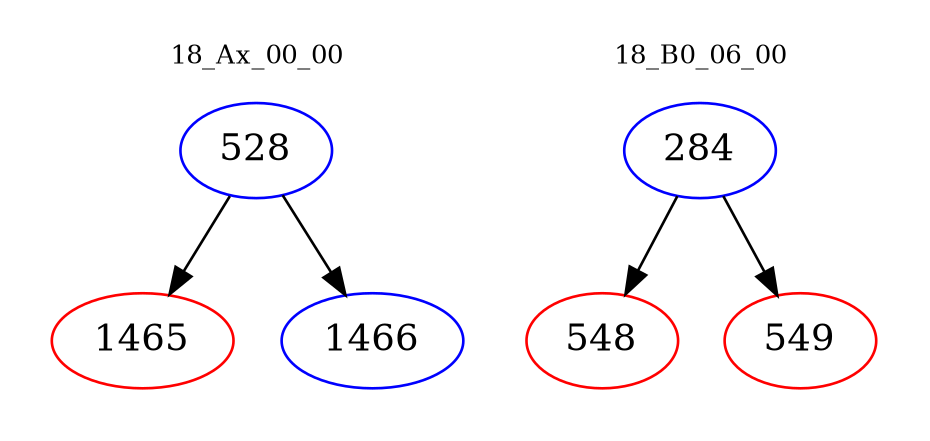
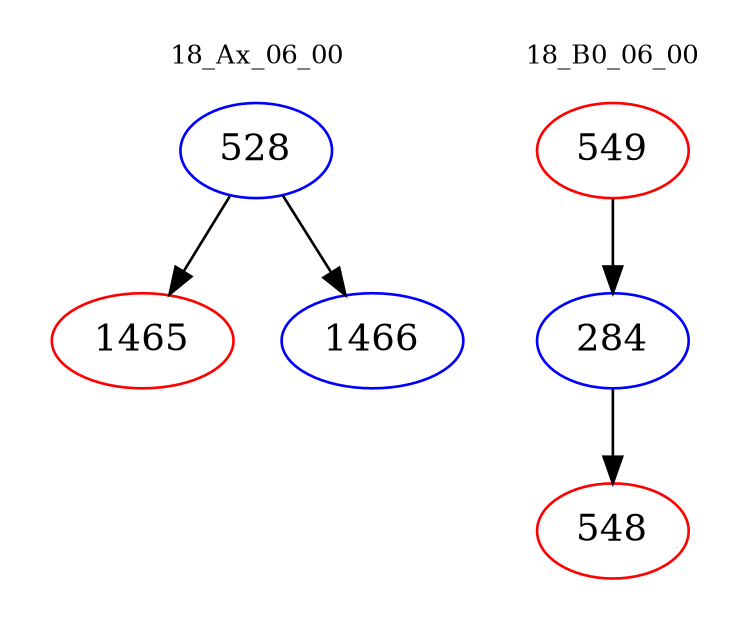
(258, 57) -> (258, 57)
(744, 234) -> (613, 233)
